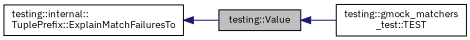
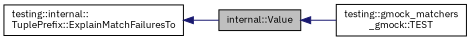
(260, 20) -> (260, 20)
(401, 20) -> (401, 20)
